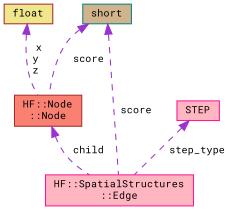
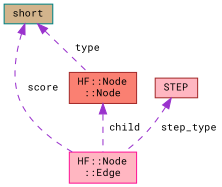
(28, 14) -> none
(86, 59) -> (85, 48)
(198, 111) -> (176, 88)
(120, 190) -> (103, 168)
